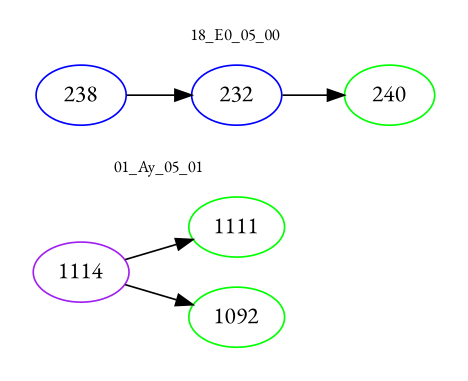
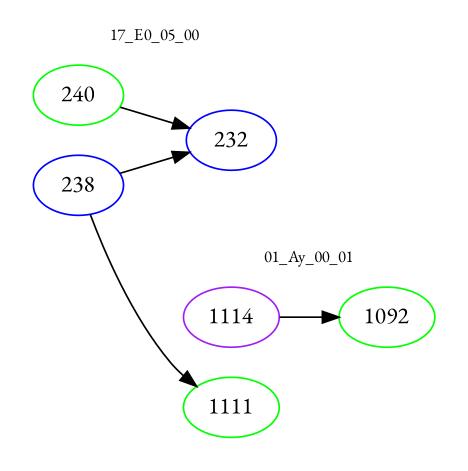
(235, 36) -> (155, 36)
(305, 95) -> (147, 115)
(159, 168) -> (309, 258)
(151, 252) -> (129, 300)
